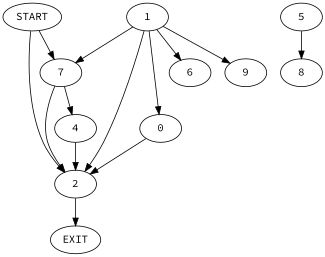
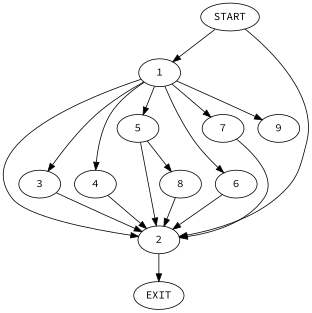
(45, 41) -> (197, 43)
(67, 97) -> (110, 116)
none -> (150, 97)
(161, 128) -> (40, 184)
none -> (148, 180)
none -> (171, 208)
none -> (201, 210)
